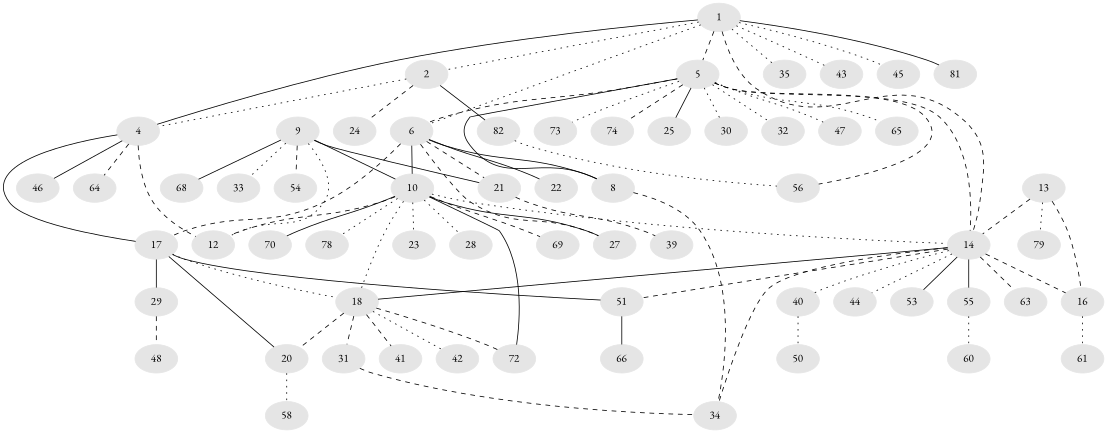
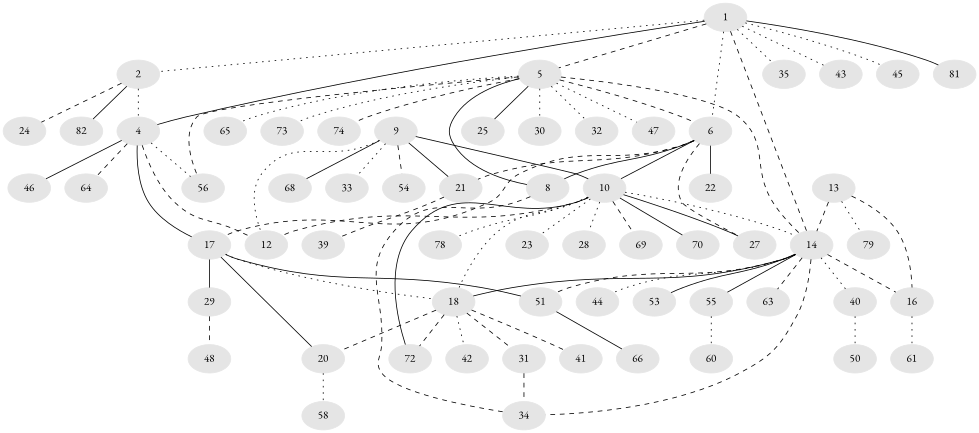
(644, 171) -> (171, 160)
